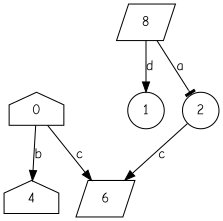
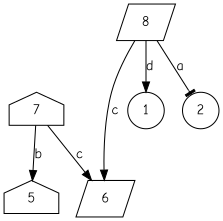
(36, 111) -> (36, 111)
(160, 148) -> (109, 103)
(31, 199) -> (31, 199)
